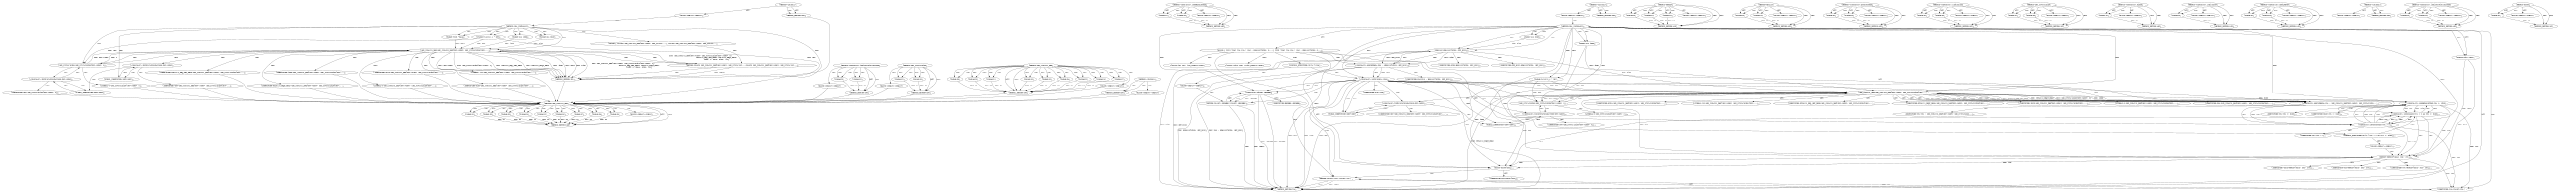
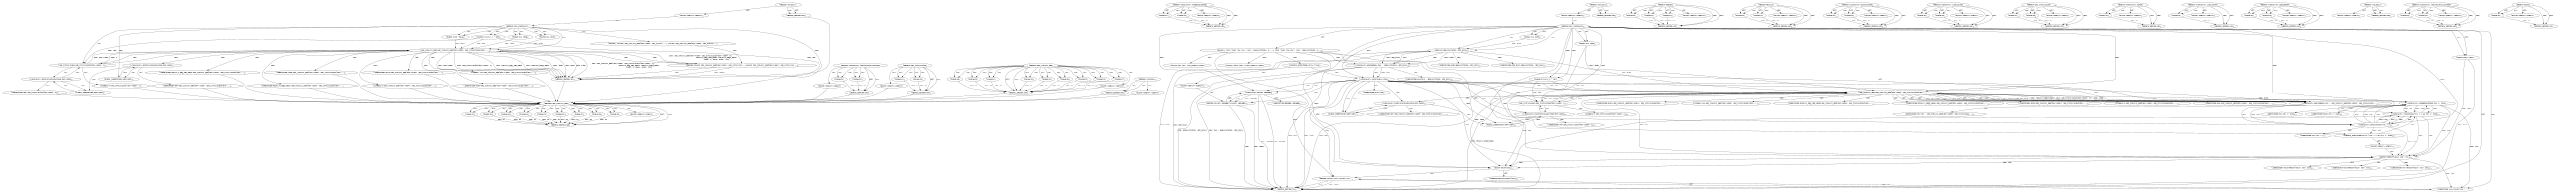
(2440, 138) -> (2372, 130)
